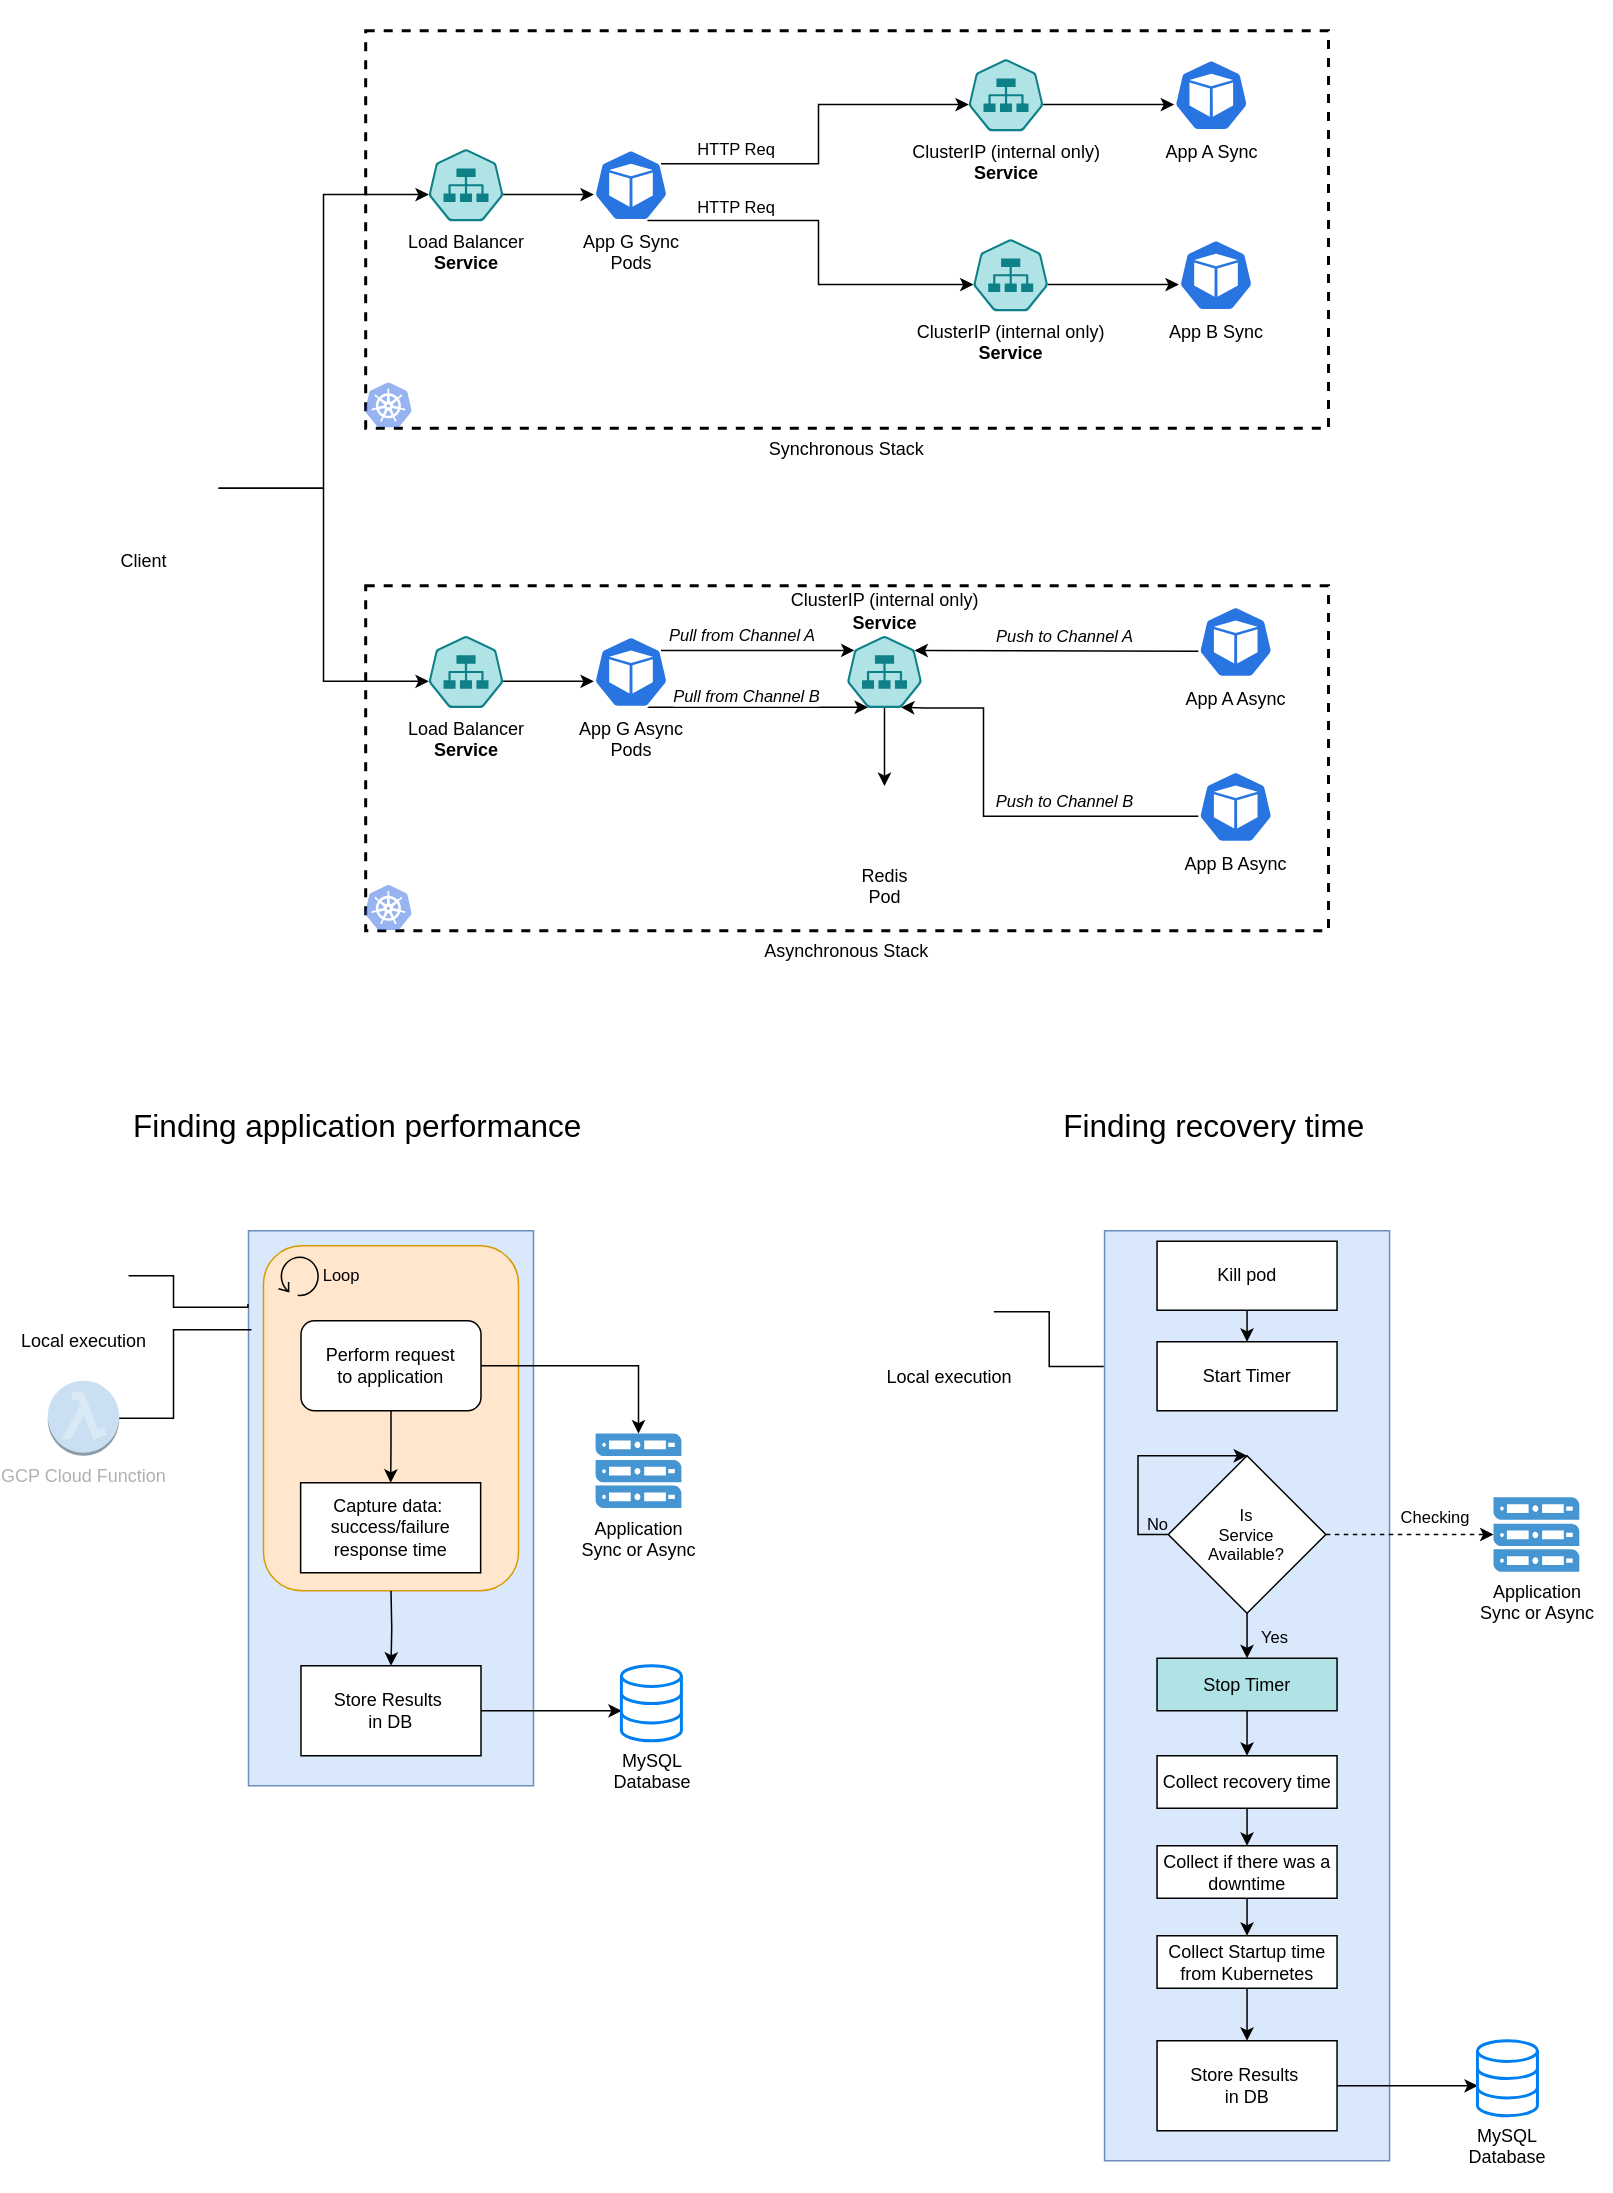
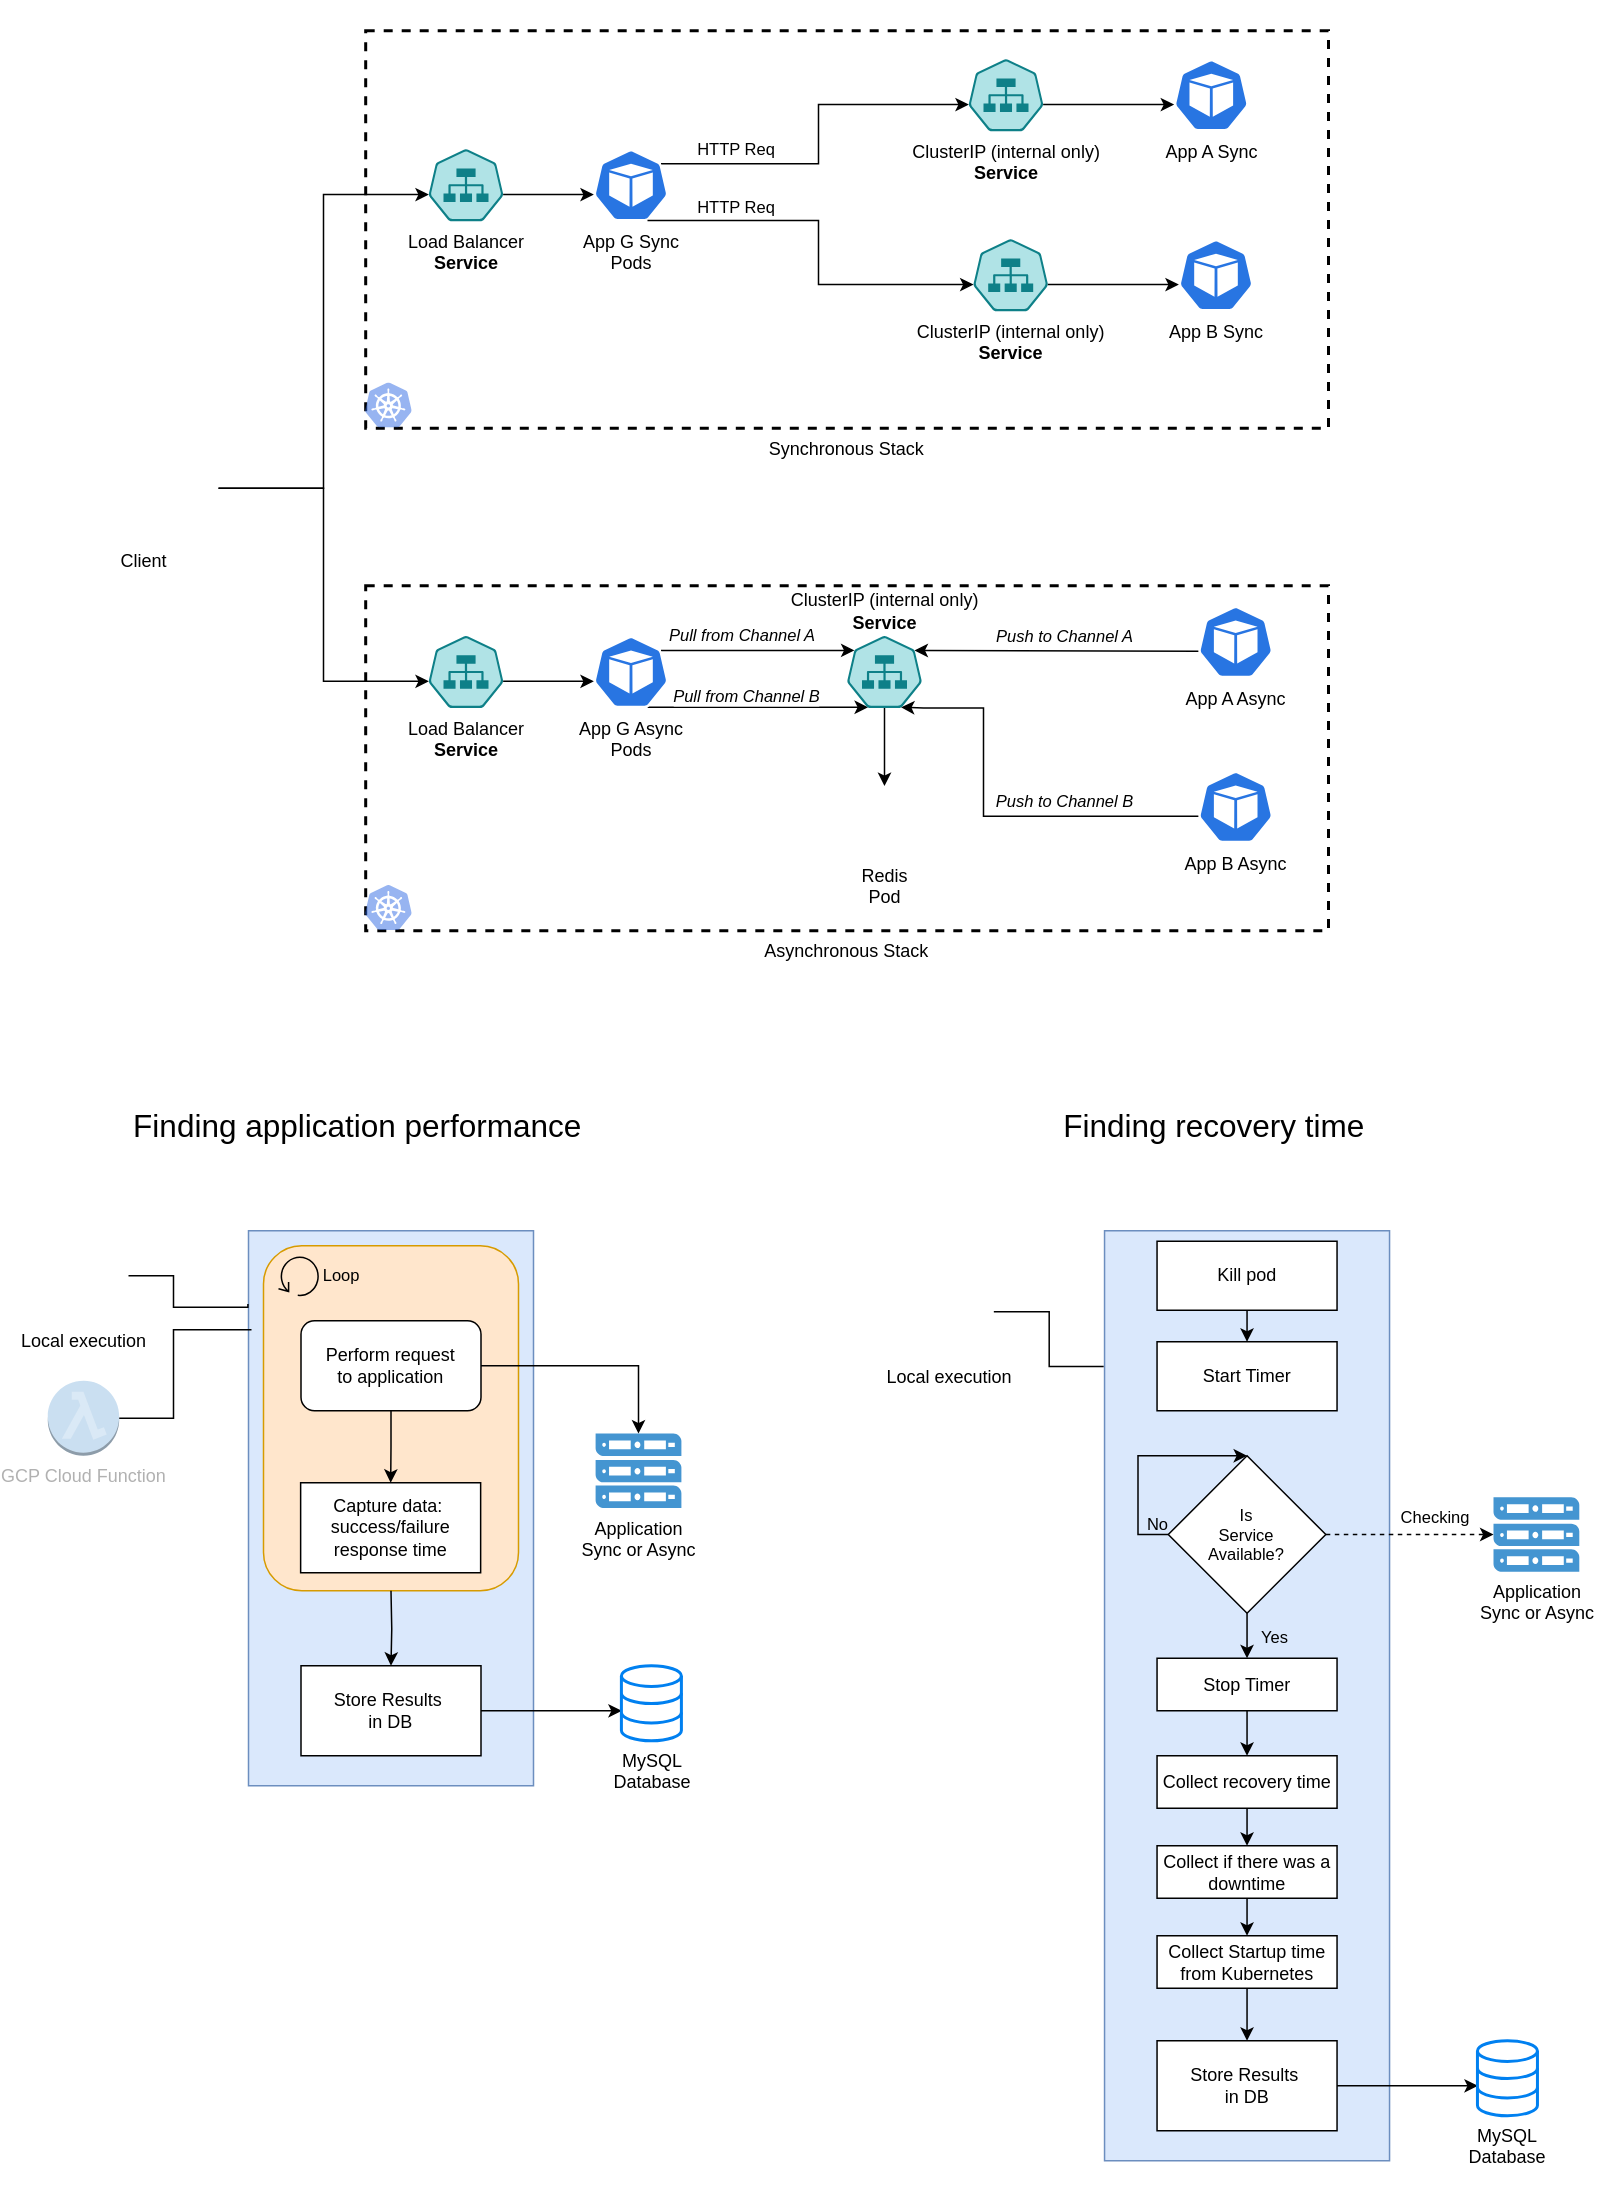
(1247, 1685) -> (1247, 1685)
